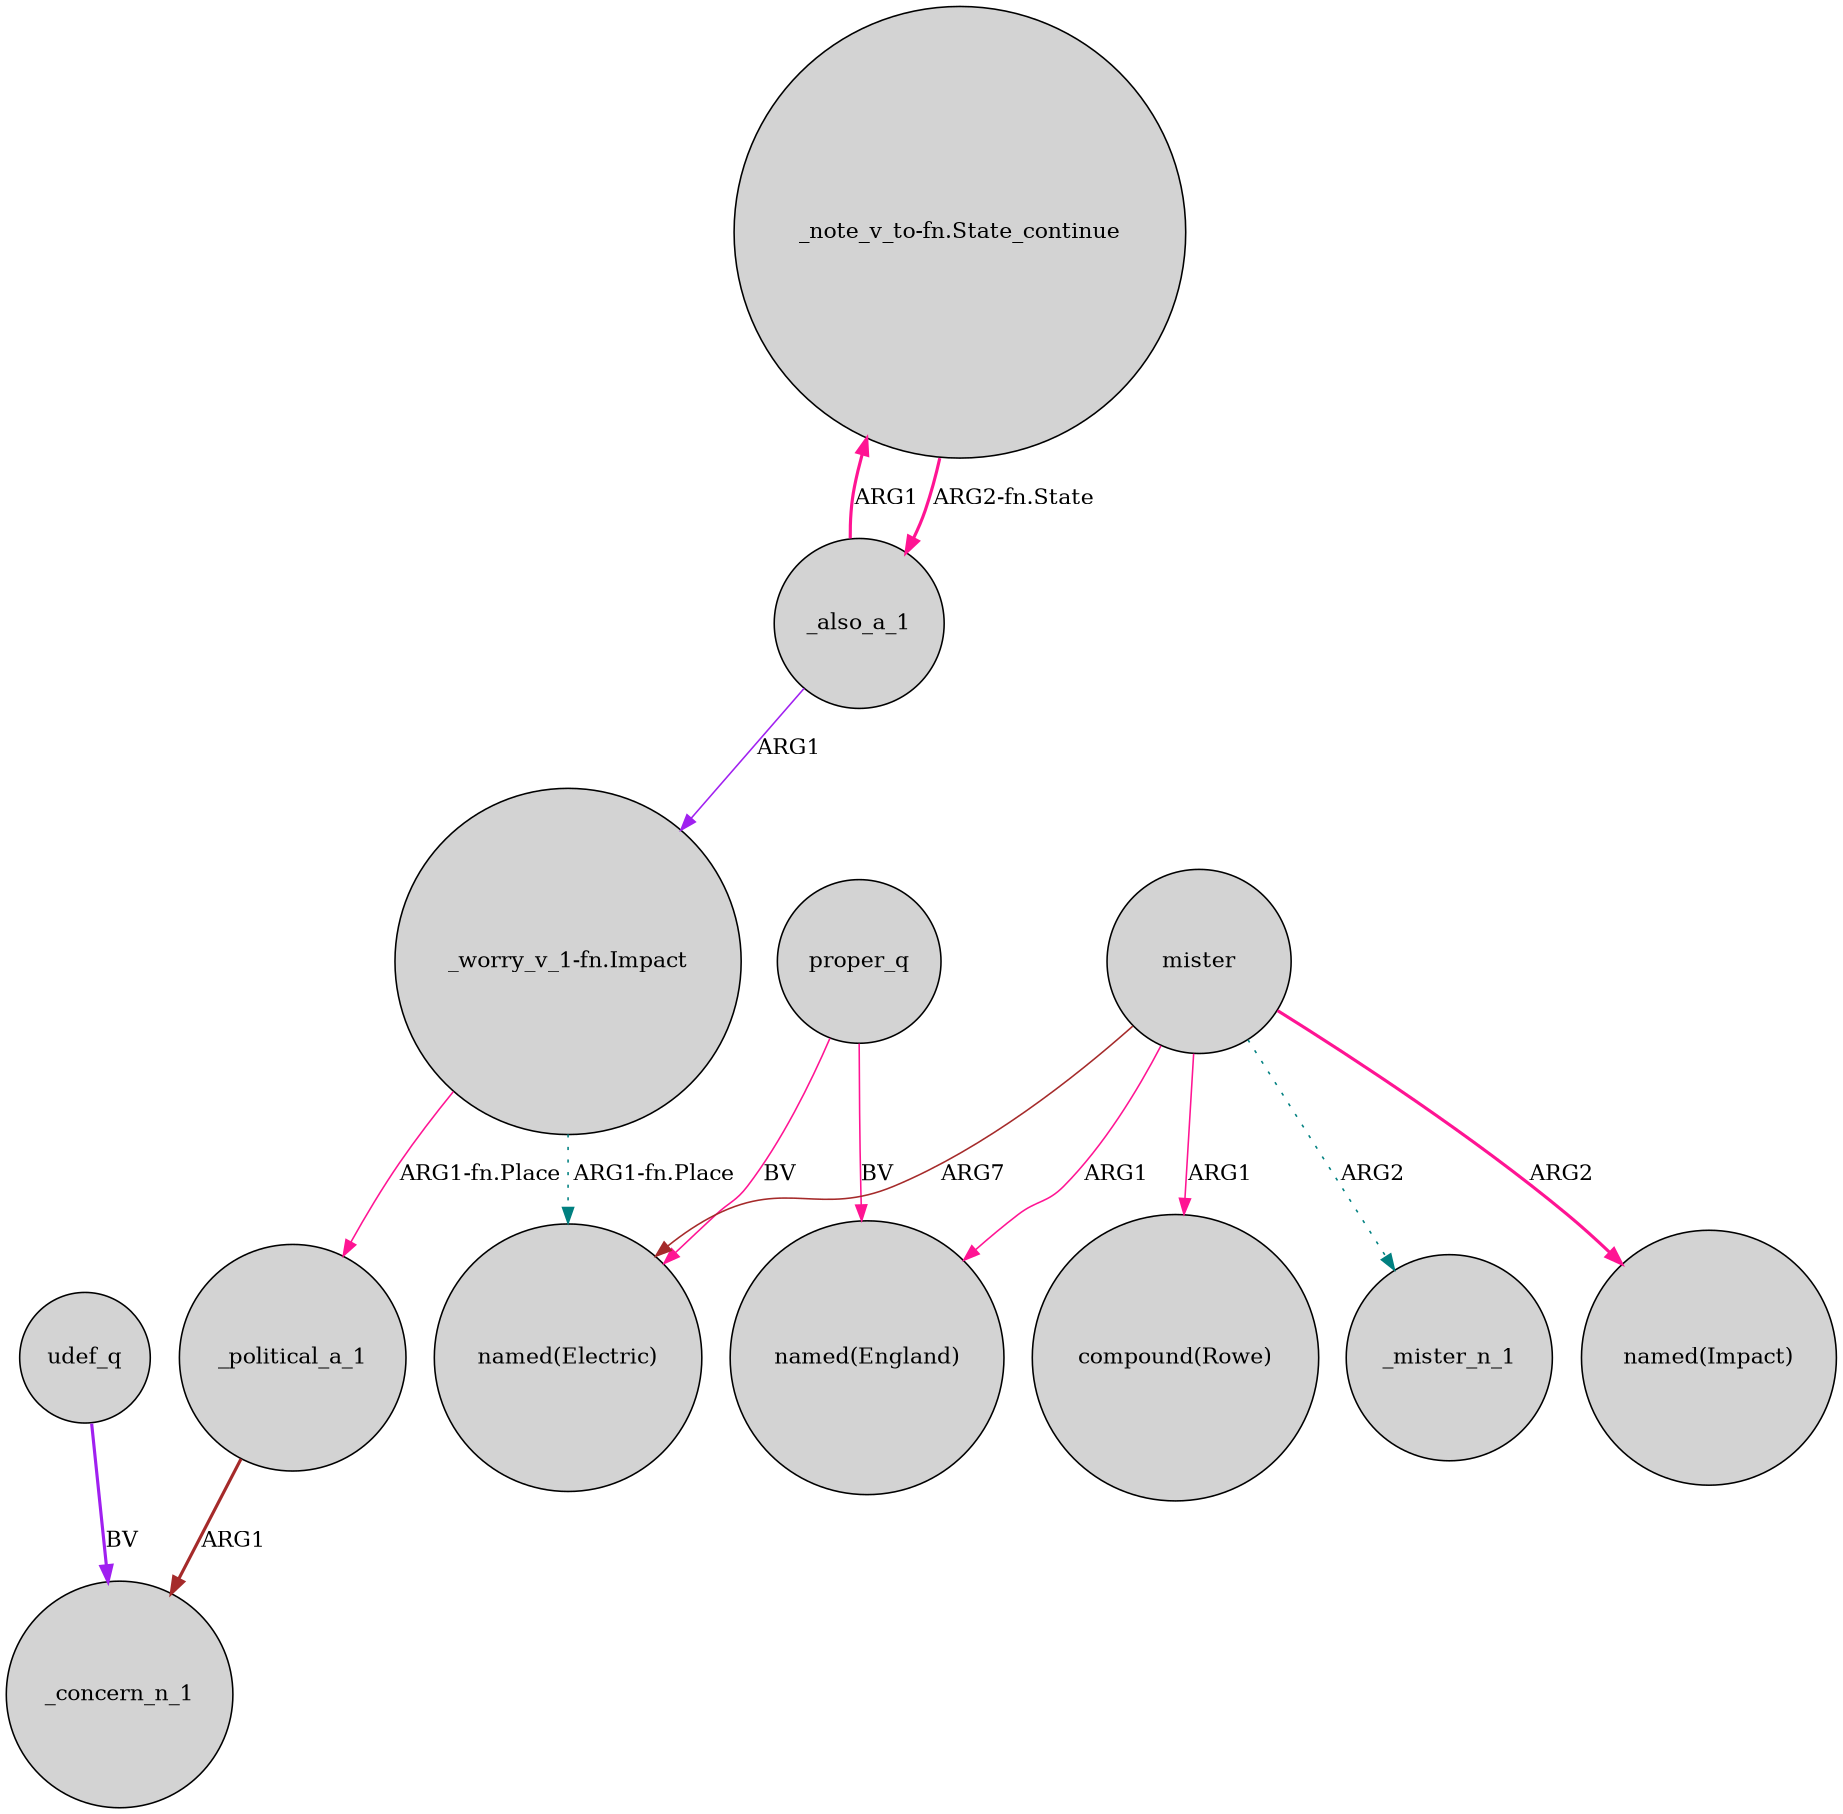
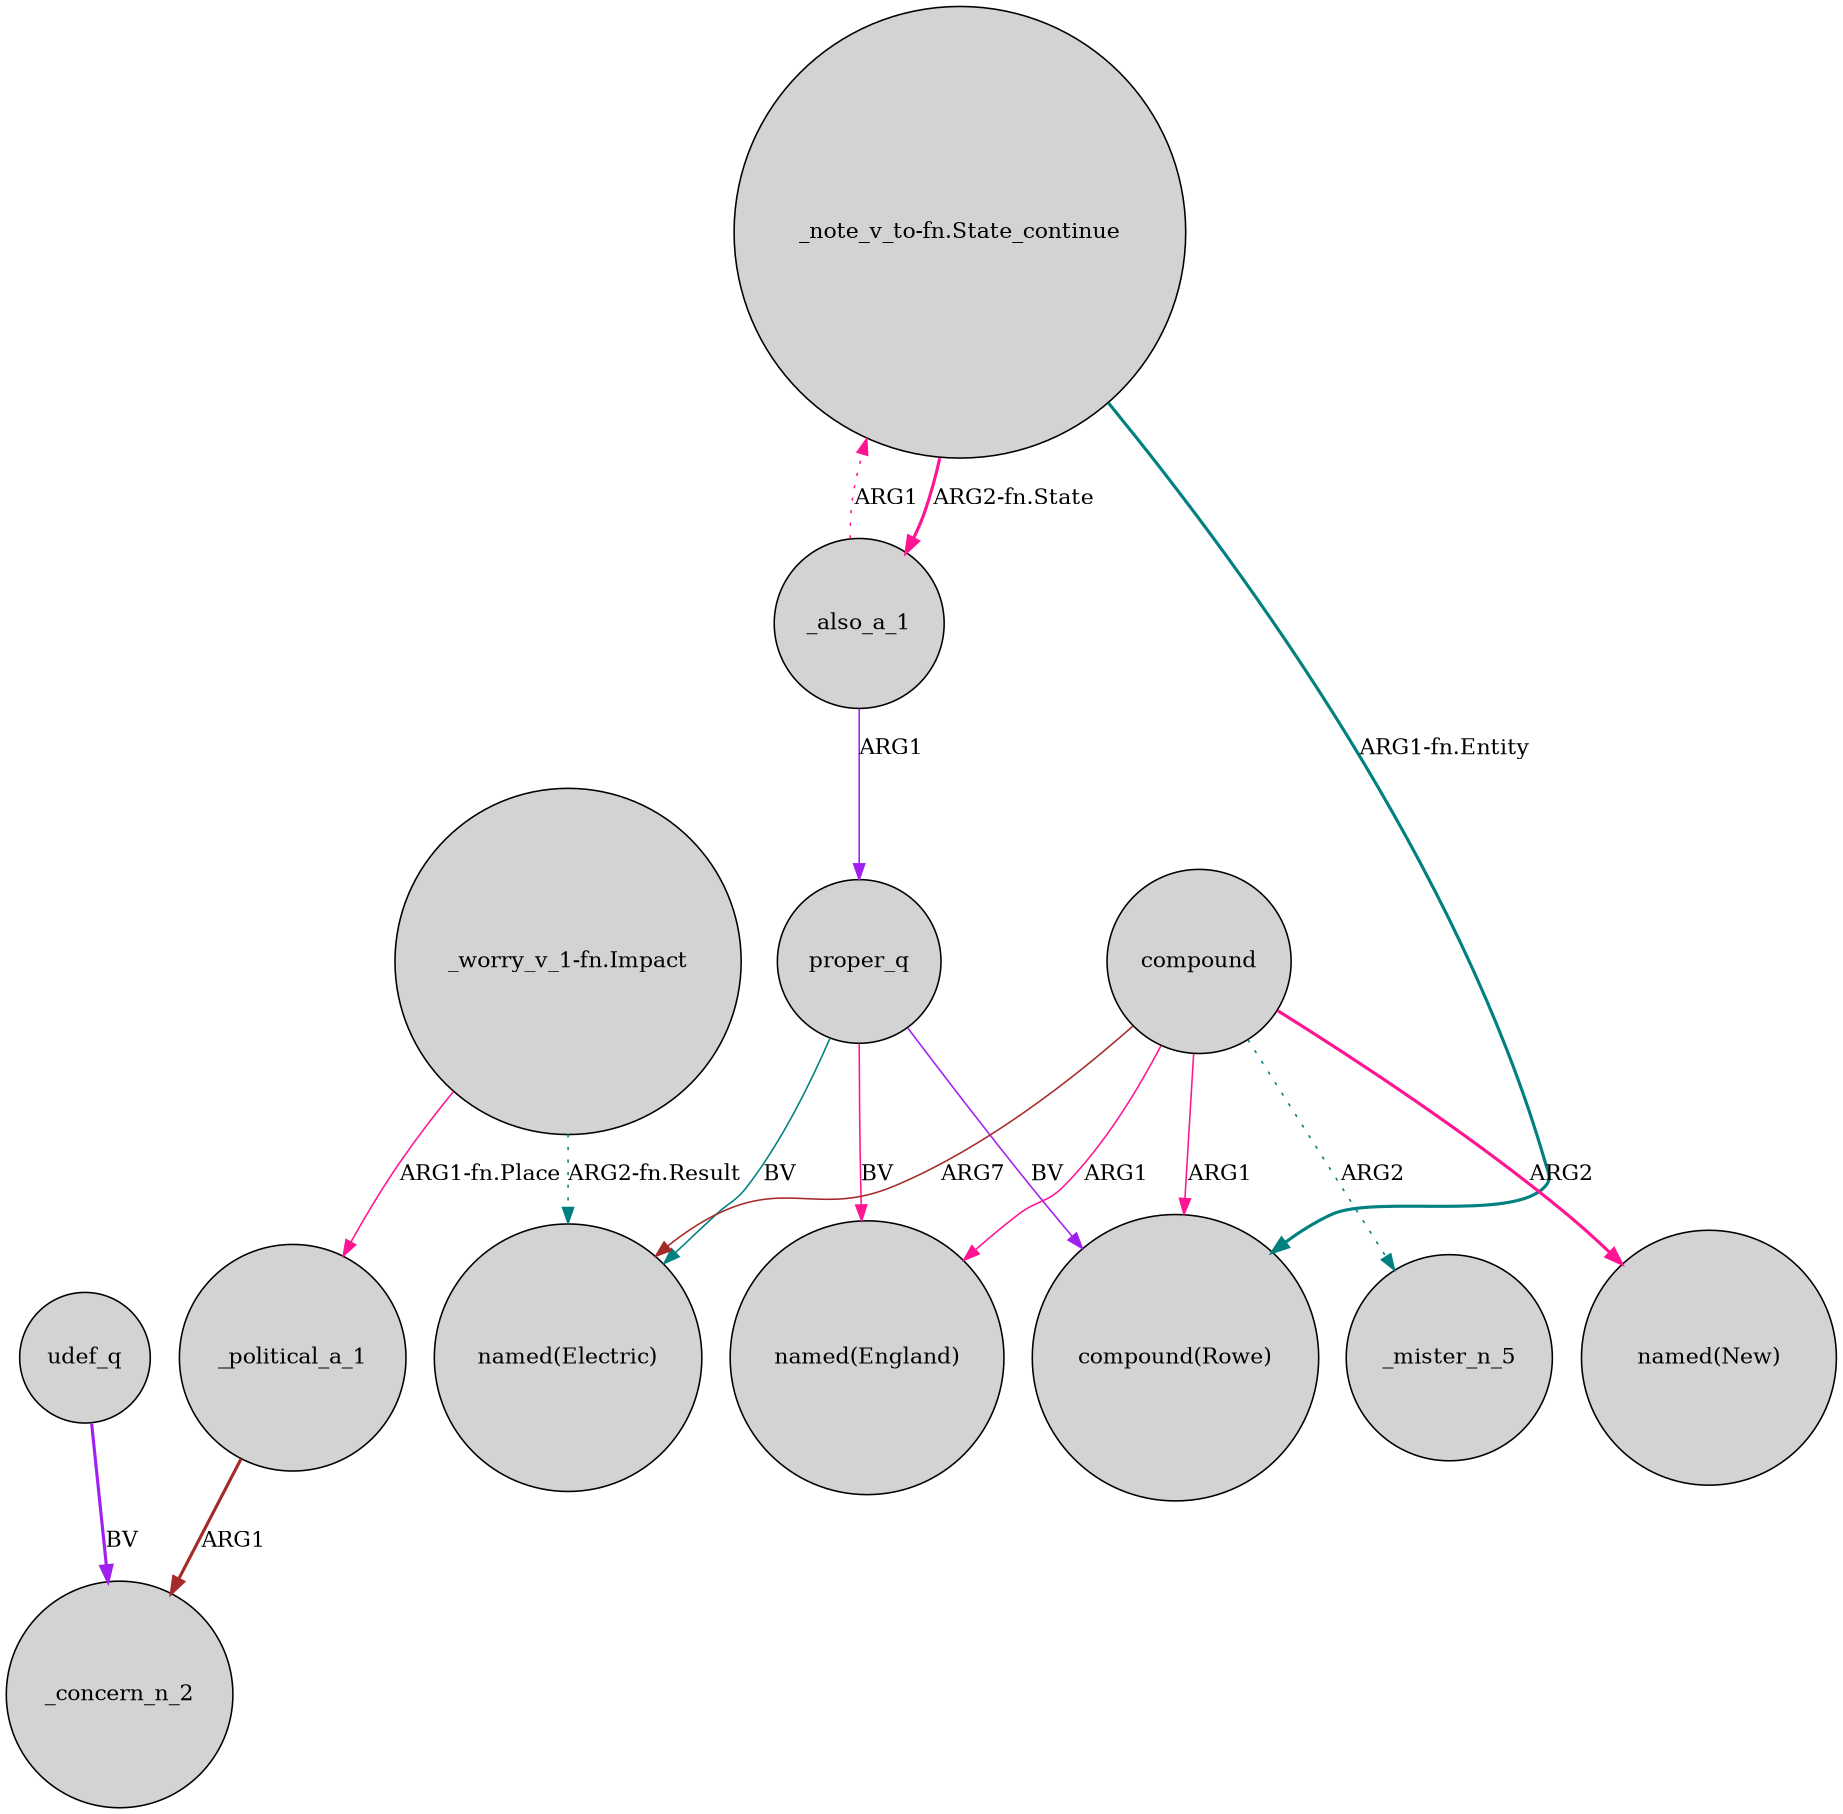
(853, 496) -> (853, 496)
(748, 753) -> (859, 786)
none -> (1435, 893)
(1199, 961) -> (1199, 961)
none -> (980, 1123)
(768, 1157) -> (768, 1157)
(655, 1174) -> (655, 1174)
(1449, 1358) -> (1449, 1358)
(1709, 1358) -> (1709, 1358)
(120, 1694) -> (120, 1694)
